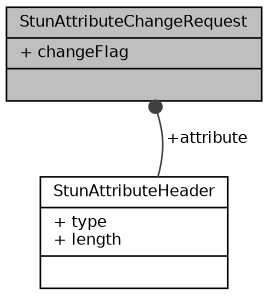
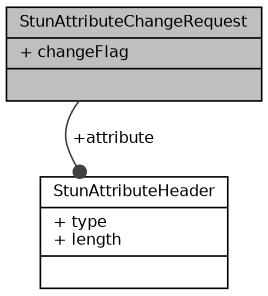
(163, 145) -> (66, 133)
